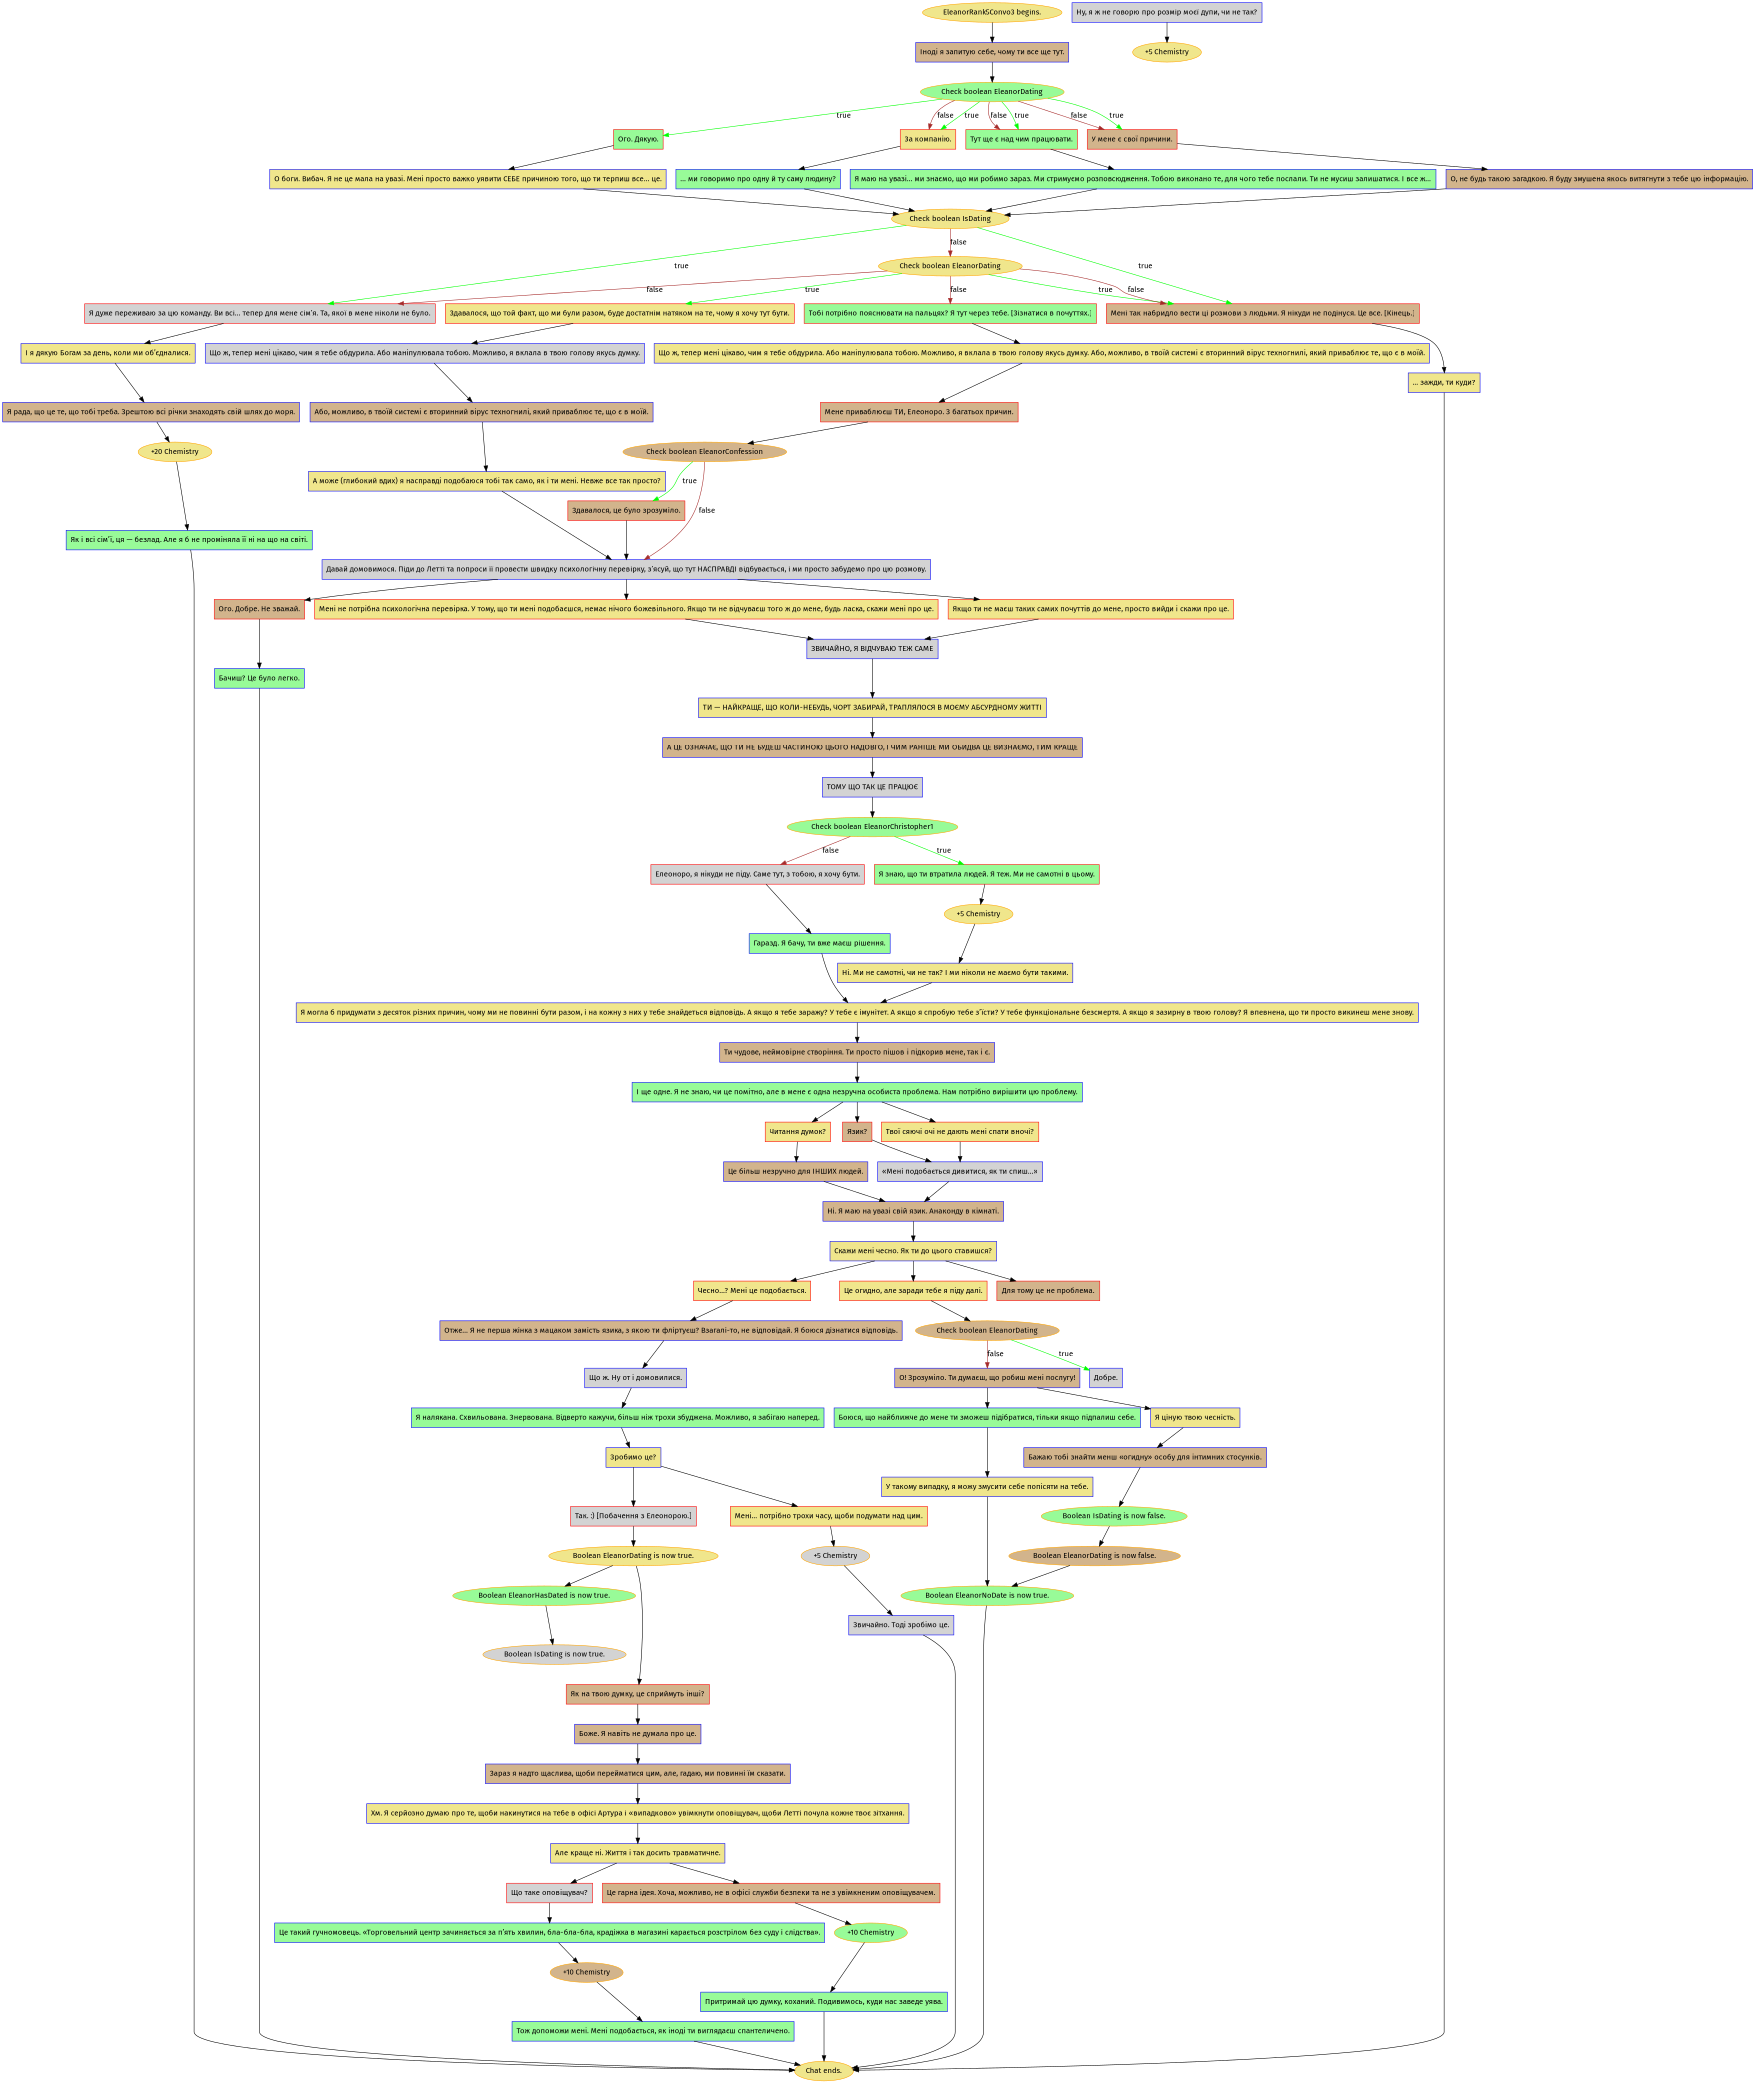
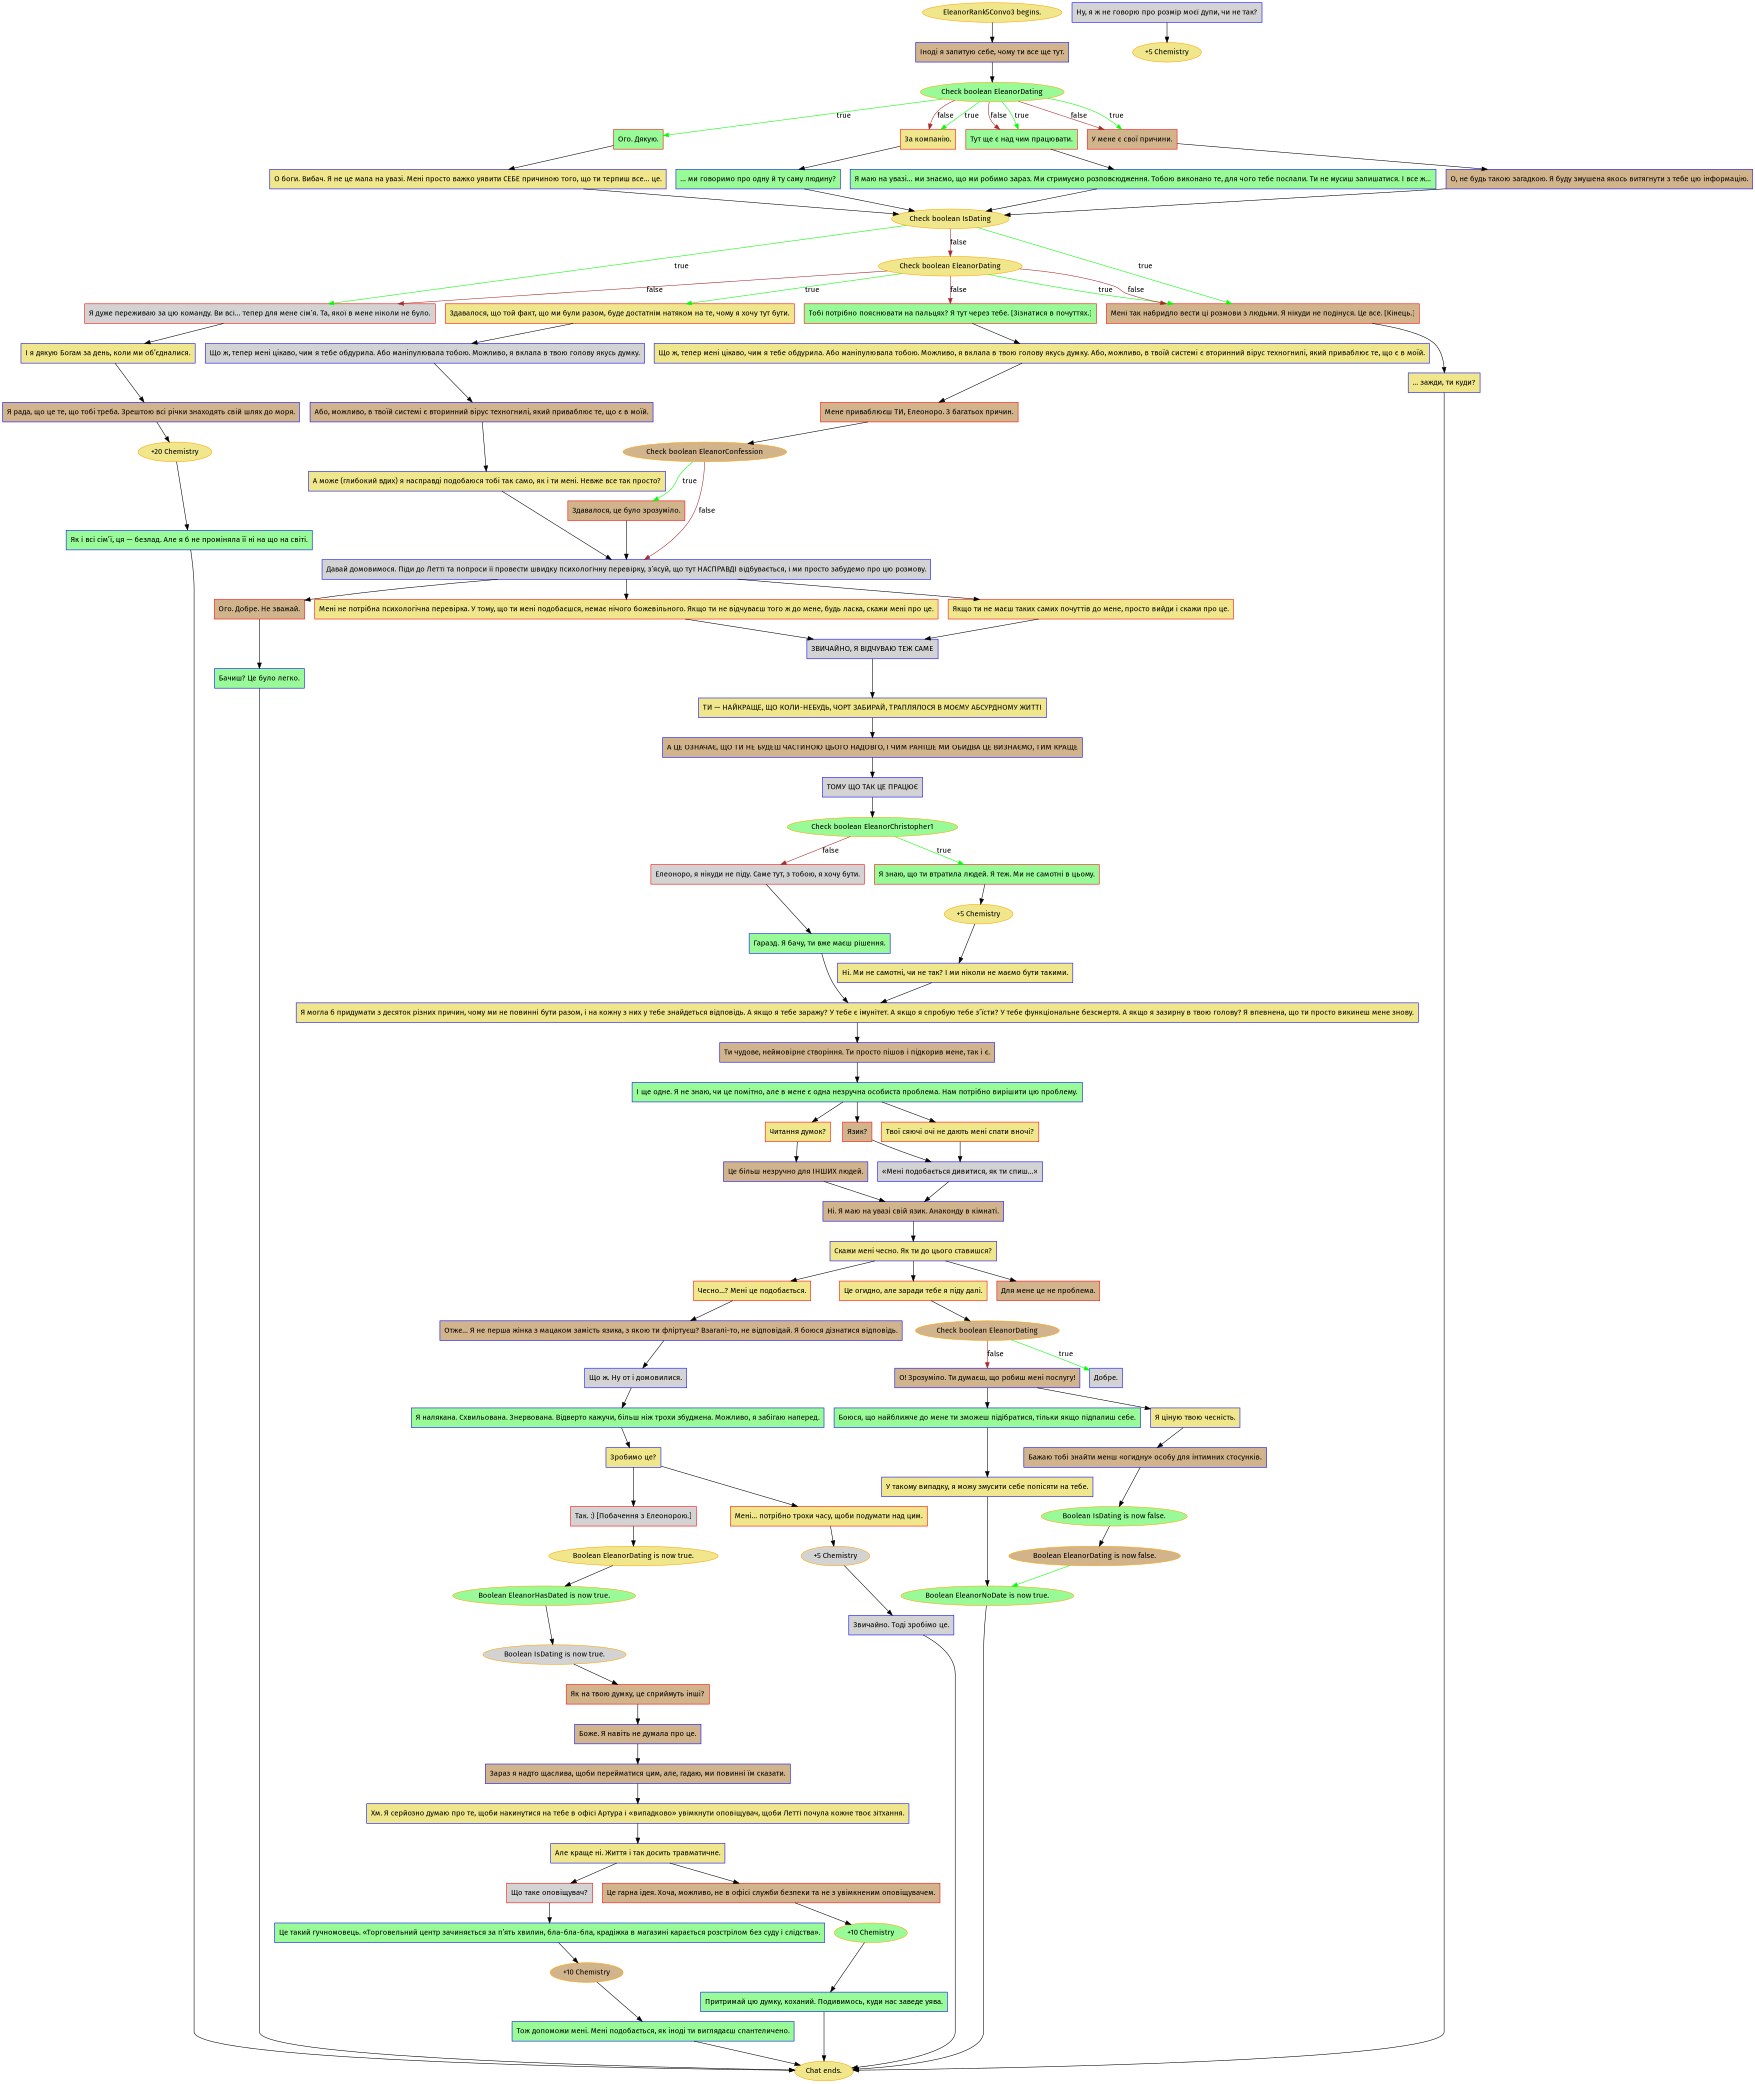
(1048, 1291) -> (1048, 1291)
(1044, 1575) -> (1044, 1575)
(642, 1622) -> (593, 1673)
